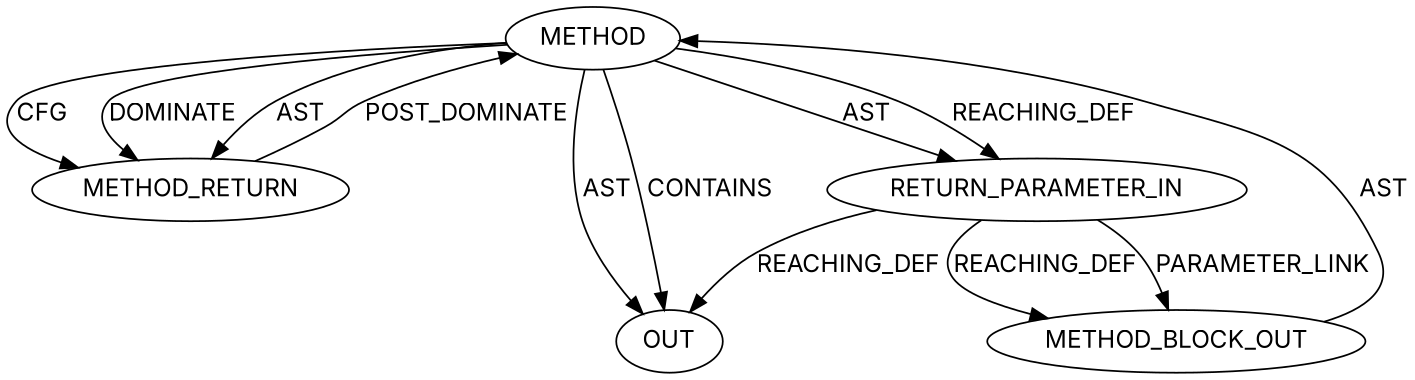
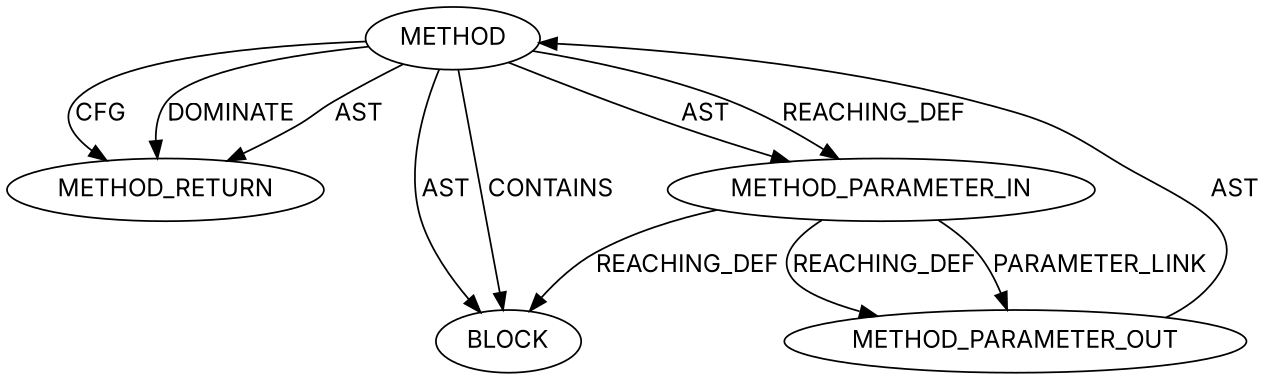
(372, 98) -> none
(1037, 190) -> (881, 190)
(670, 341) -> (509, 341)
(1176, 341) -> (1015, 341)
